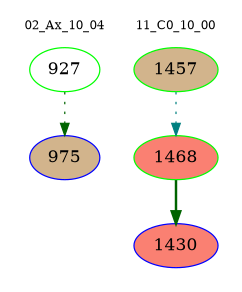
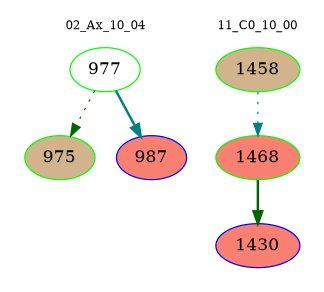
(65, 70) -> (105, 70)
(176, 70) -> (258, 70)
(65, 158) -> (60, 158)
none -> (152, 158)
